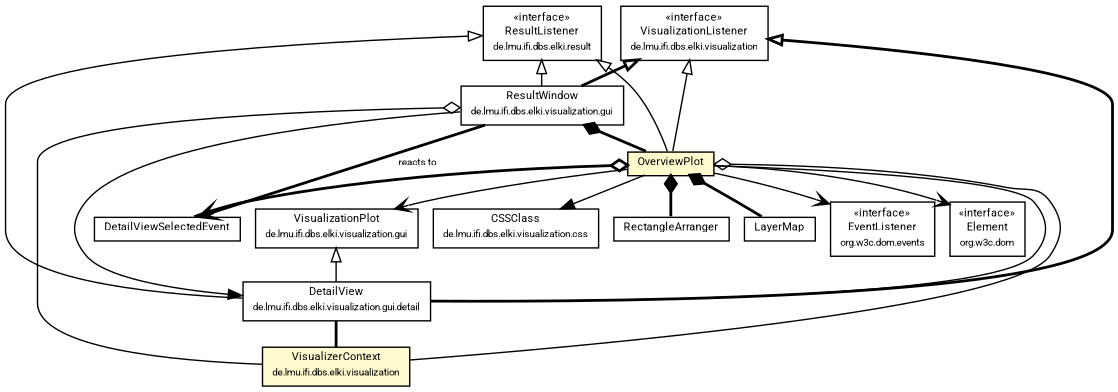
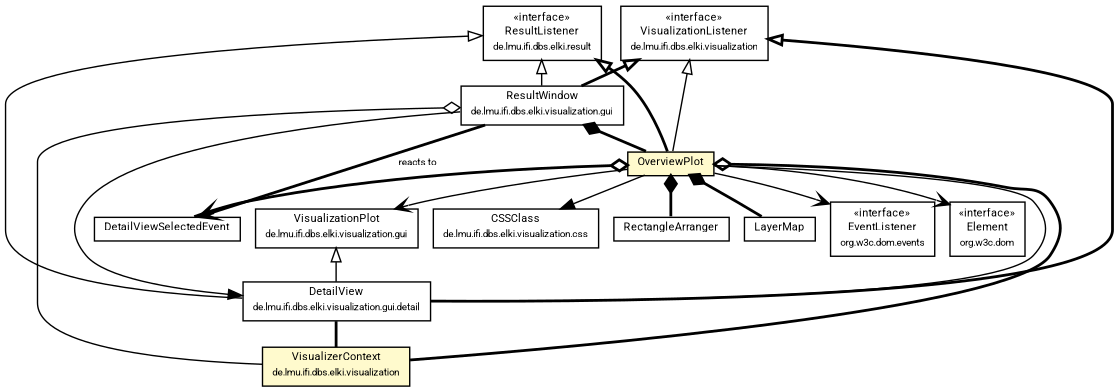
(645, 105) -> (645, 105)
(924, 299) -> (924, 299)
